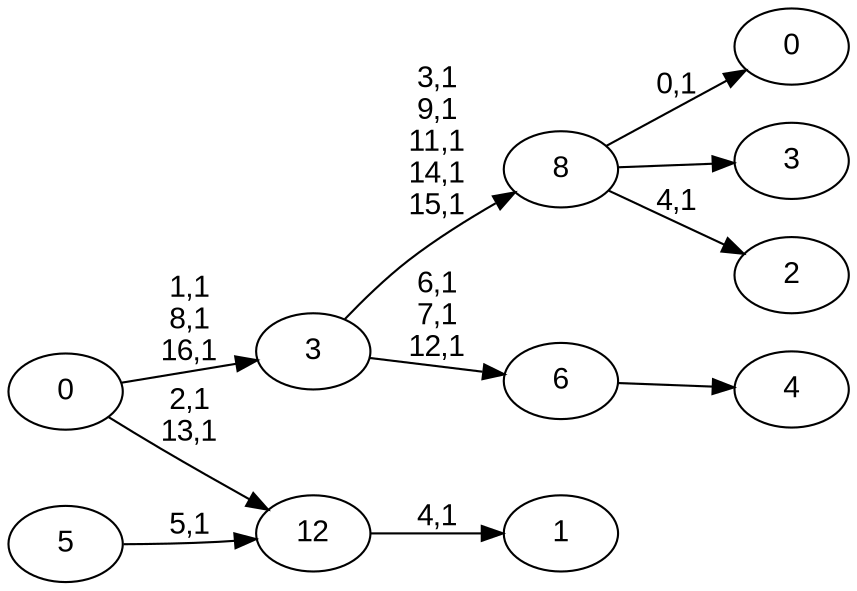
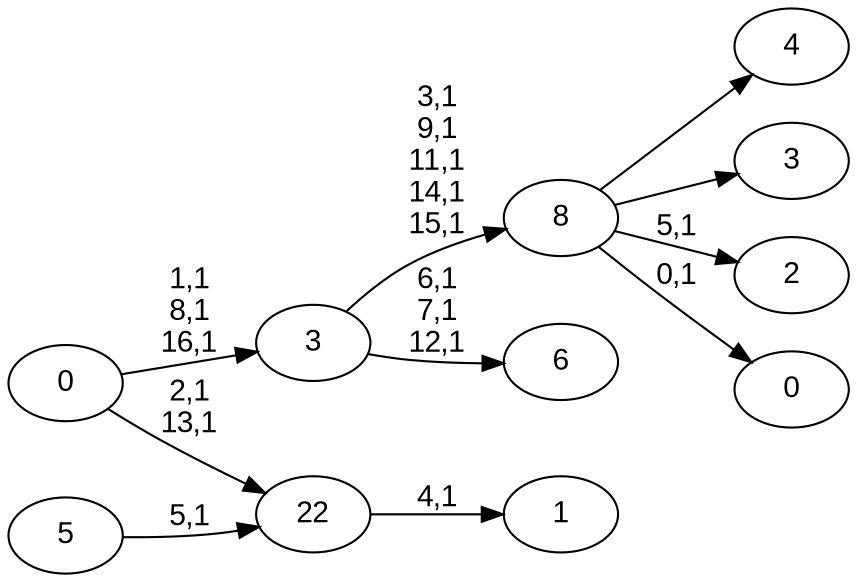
(676, 202) -> (676, 228)
(665, 385) -> (668, 139)
(313, 533) -> (313, 514)
